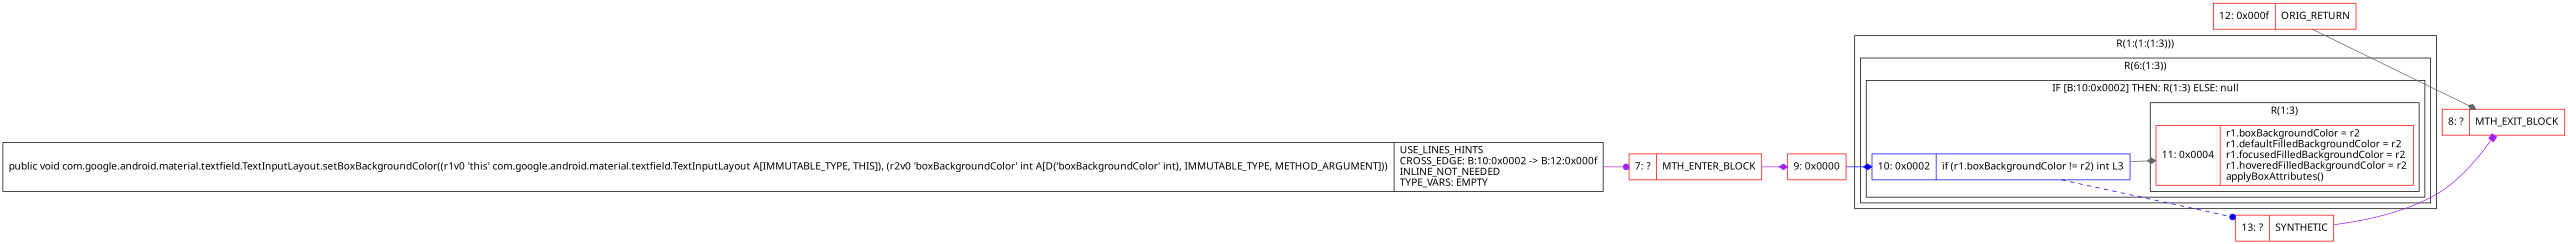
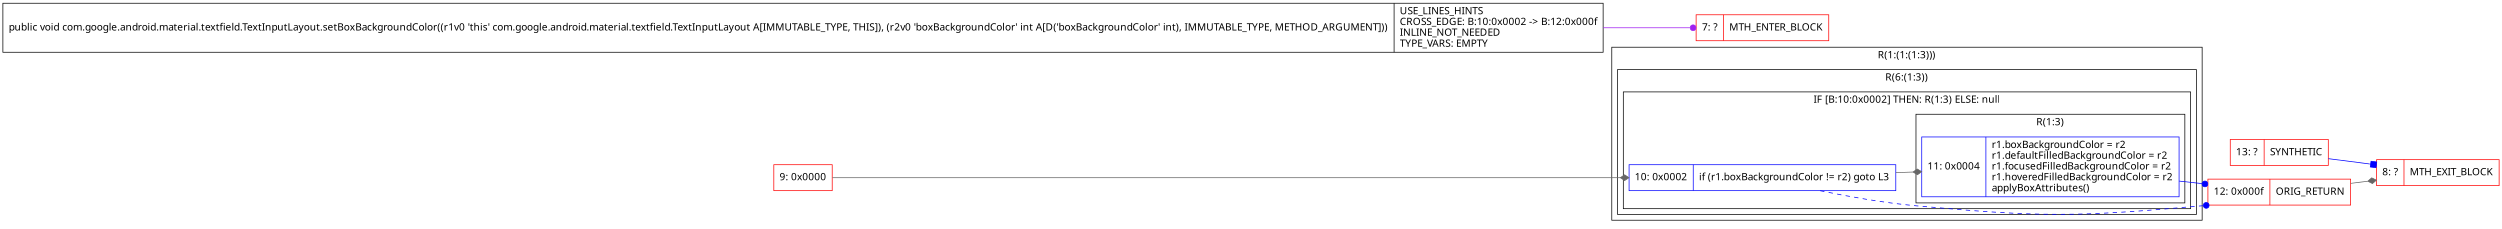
(2285, 155) -> (2050, 167)
(1770, 167) -> none
(1850, 167) -> (1226, 178)
(2033, 167) -> (1795, 177)
none -> (2191, 182)
(2442, 190) -> (2349, 161)
(2120, 193) -> (2011, 213)
